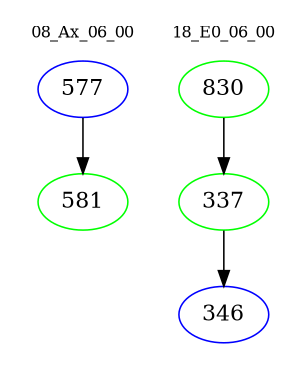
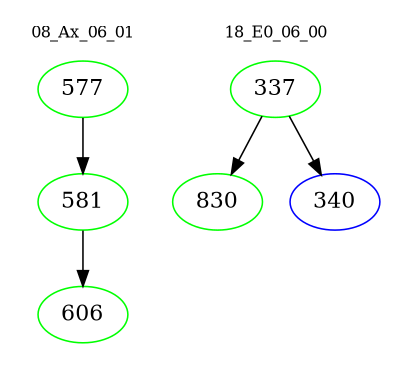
(83, 34) -> (83, 34)
(83, 89) -> (83, 89)
(224, 138) -> (250, 138)
none -> (83, 315)
(224, 315) -> (335, 202)
